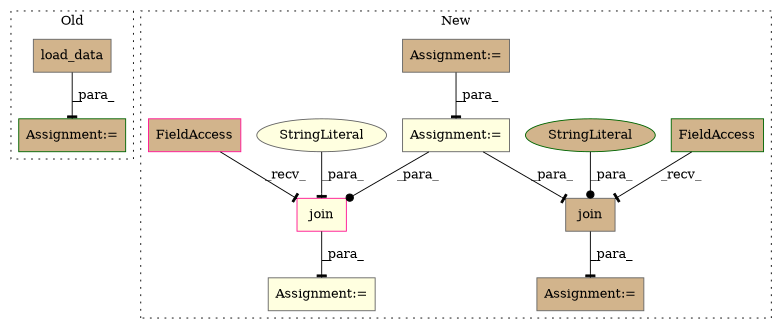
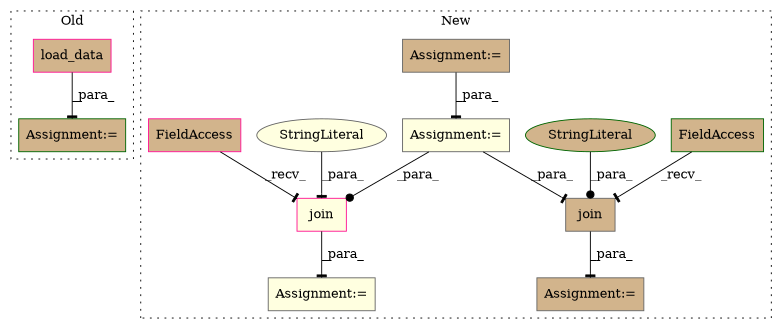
(72, 56) -> (72, 56)
